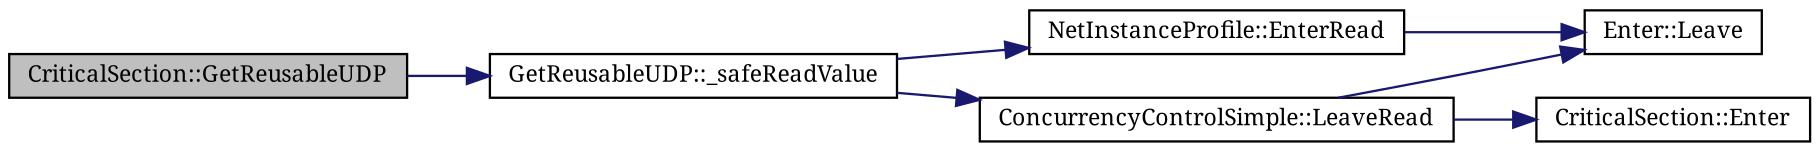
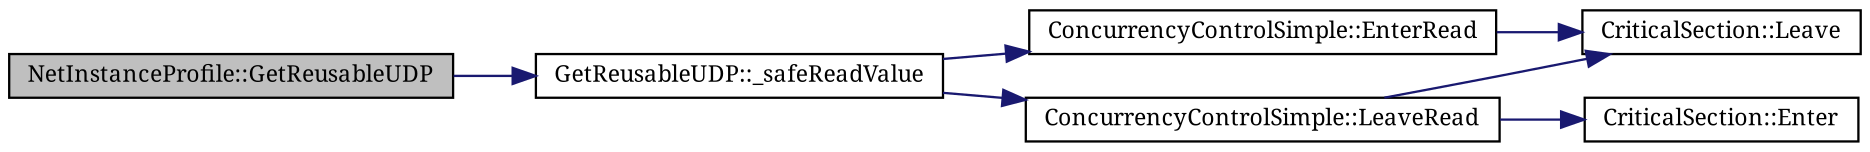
(1217, 32) -> (1263, 32)
(1673, 32) -> (1722, 32)
(208, 76) -> (231, 76)
